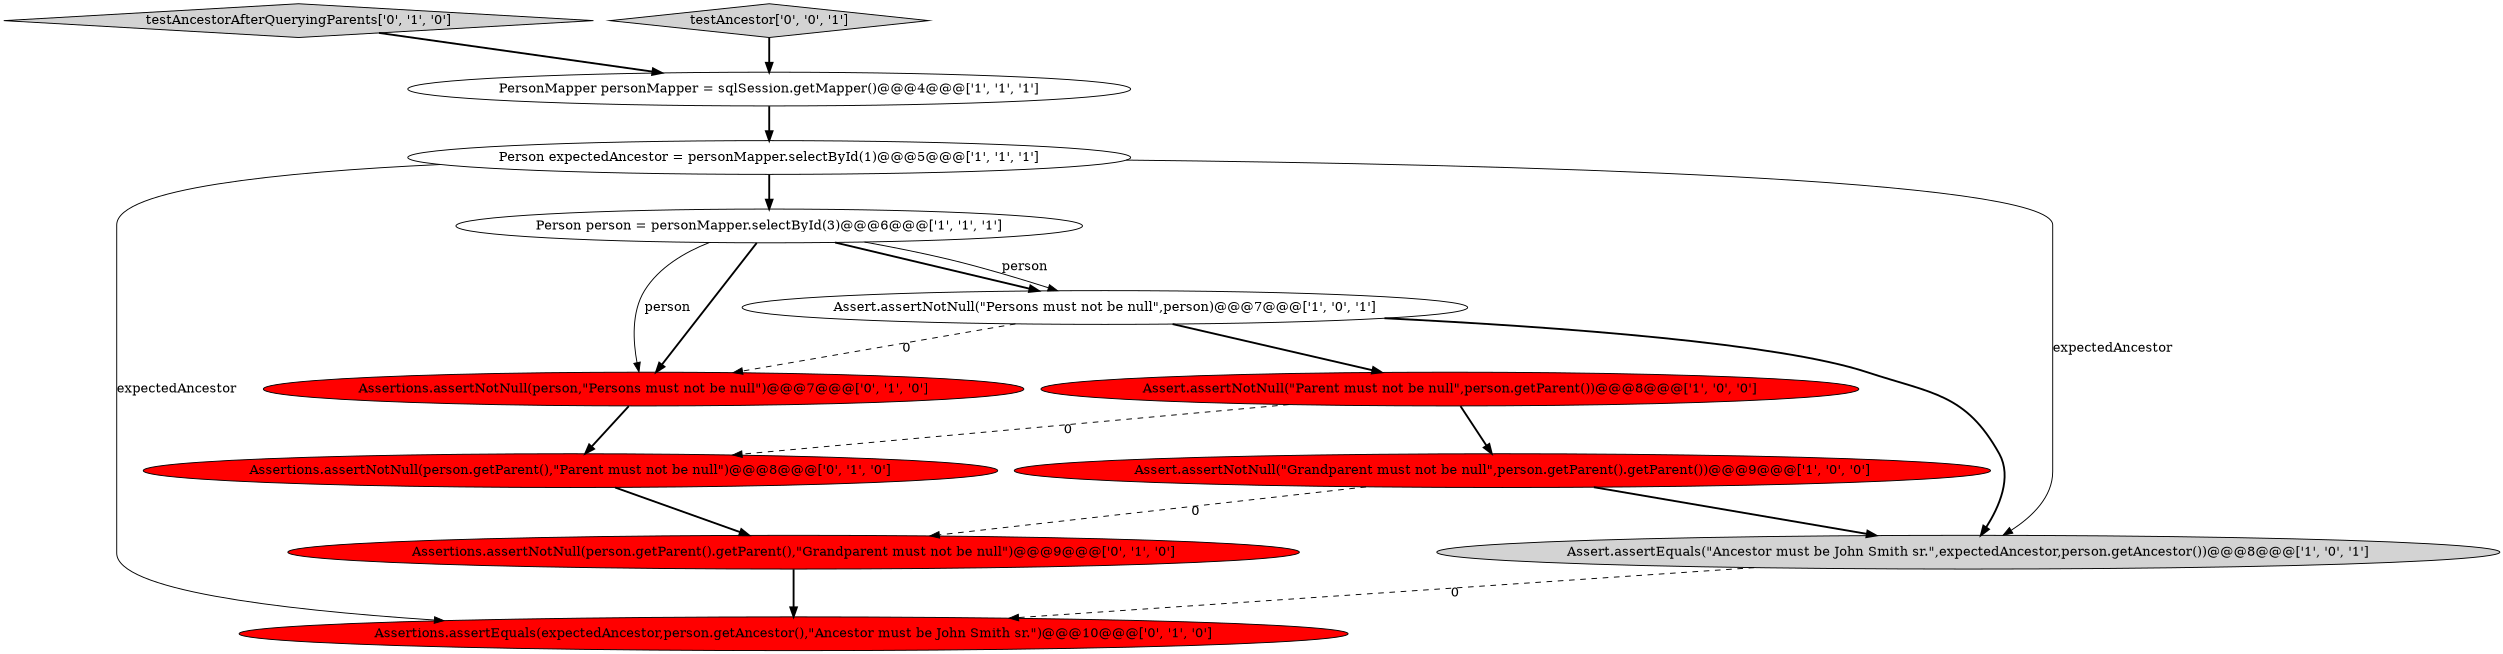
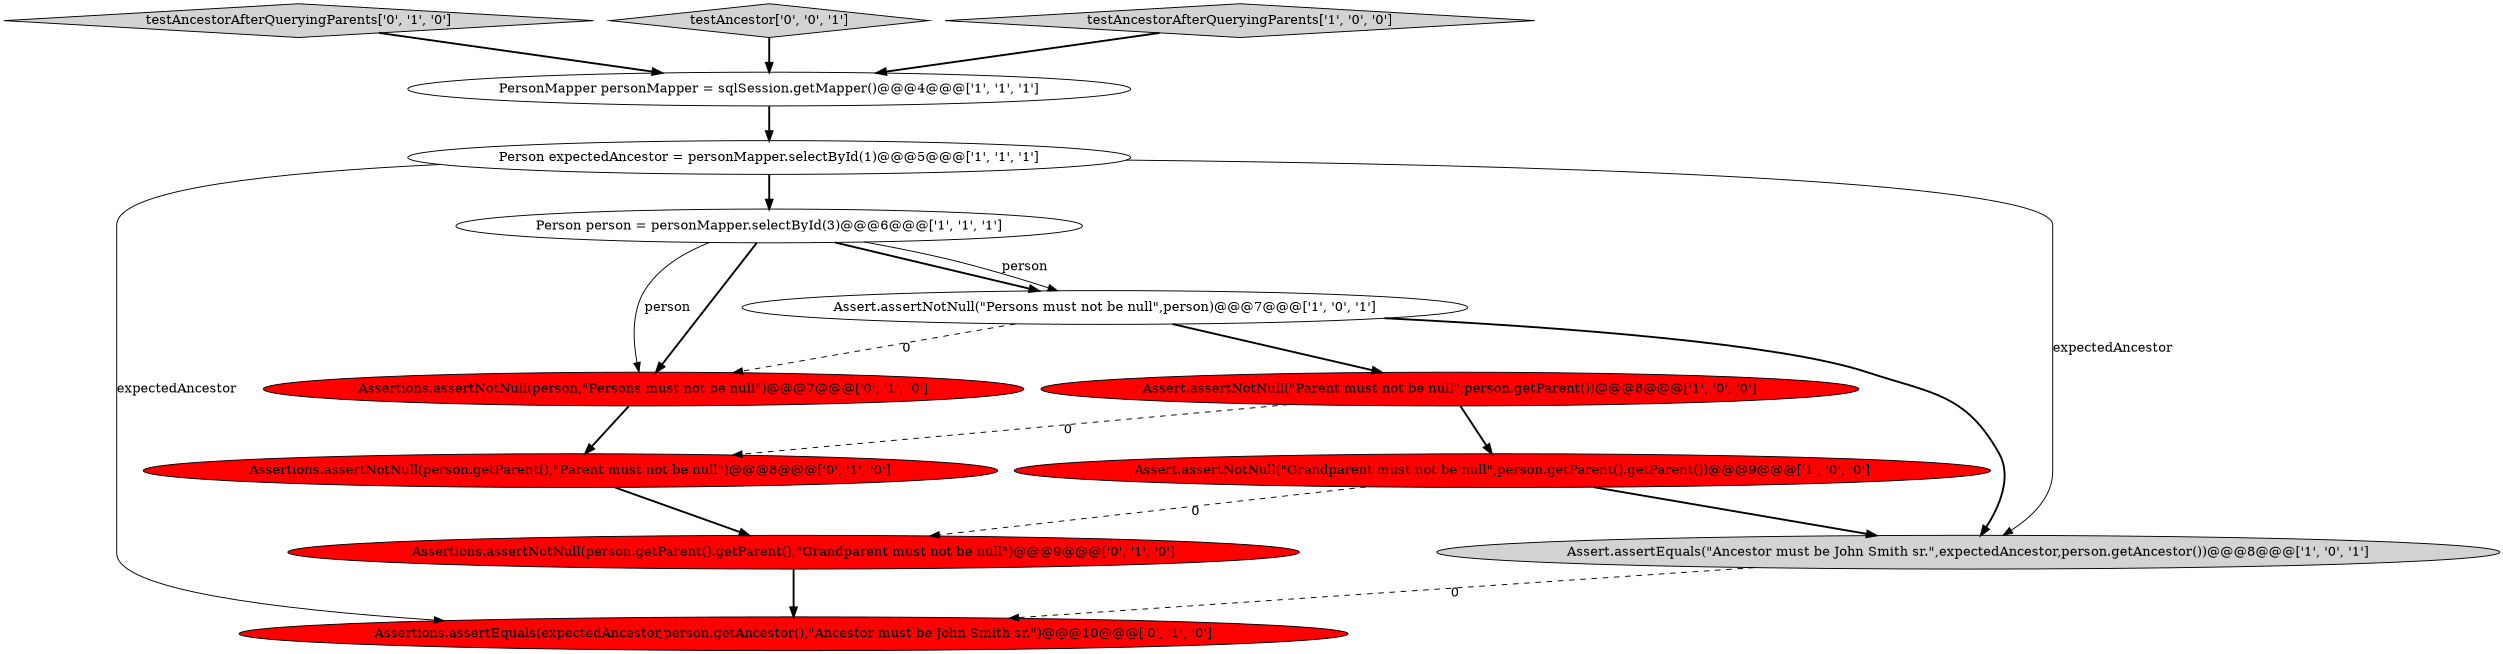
none -> (1240, 21)
